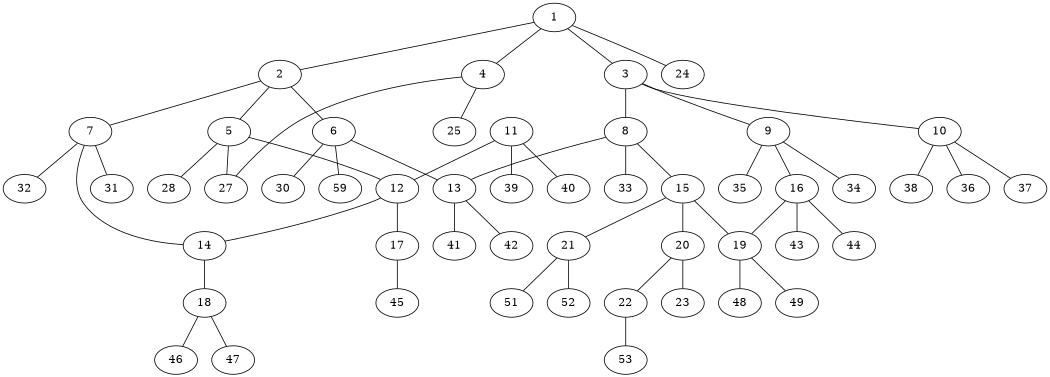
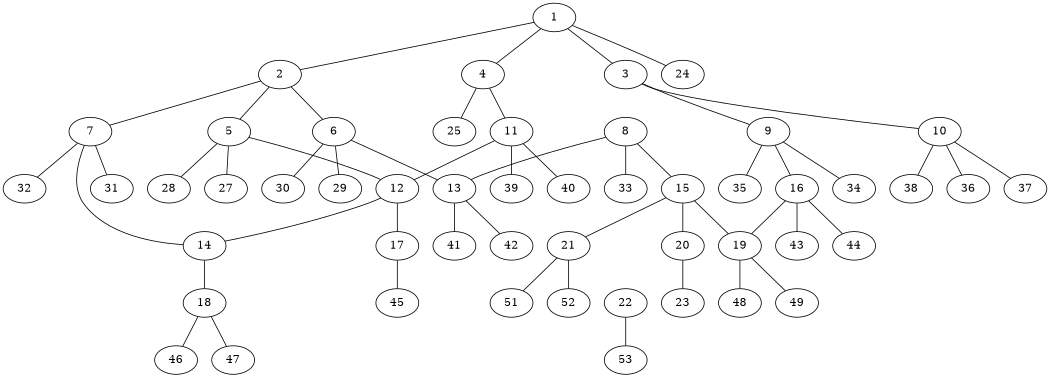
(338, 103) -> (497, 103)
(626, 103) -> none
(340, 189) -> (340, 189)
(654, 274) -> none
